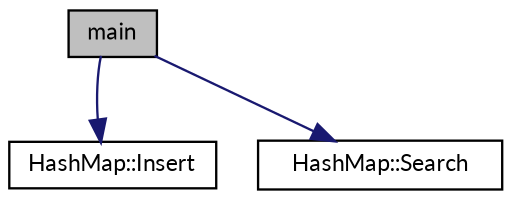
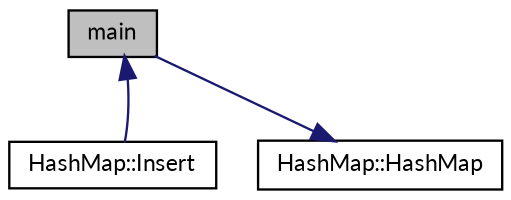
(97, 88) -> (128, 111)
(380, 165) -> (380, 165)
